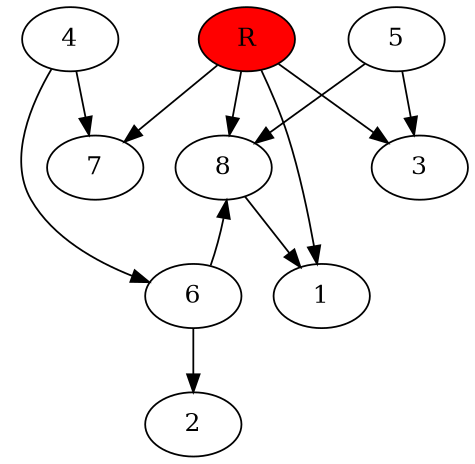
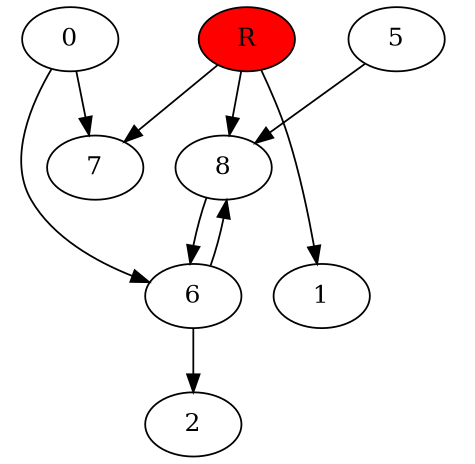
(70, 39) -> (70, 39)
(420, 168) -> none
(267, 225) -> (199, 221)
